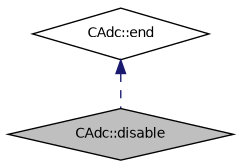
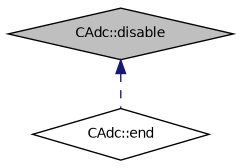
(121, 91) -> (121, 91)
